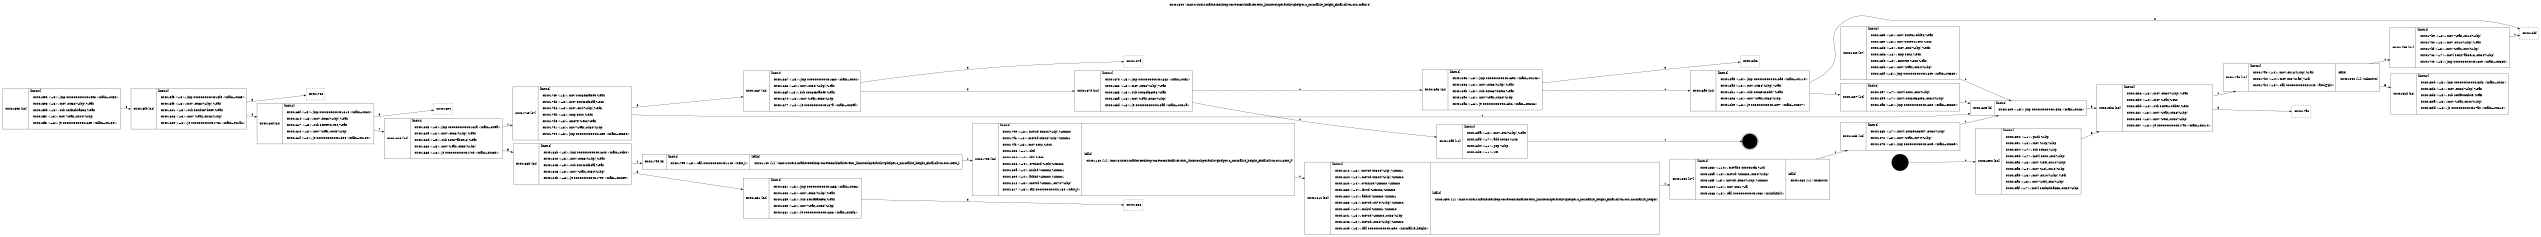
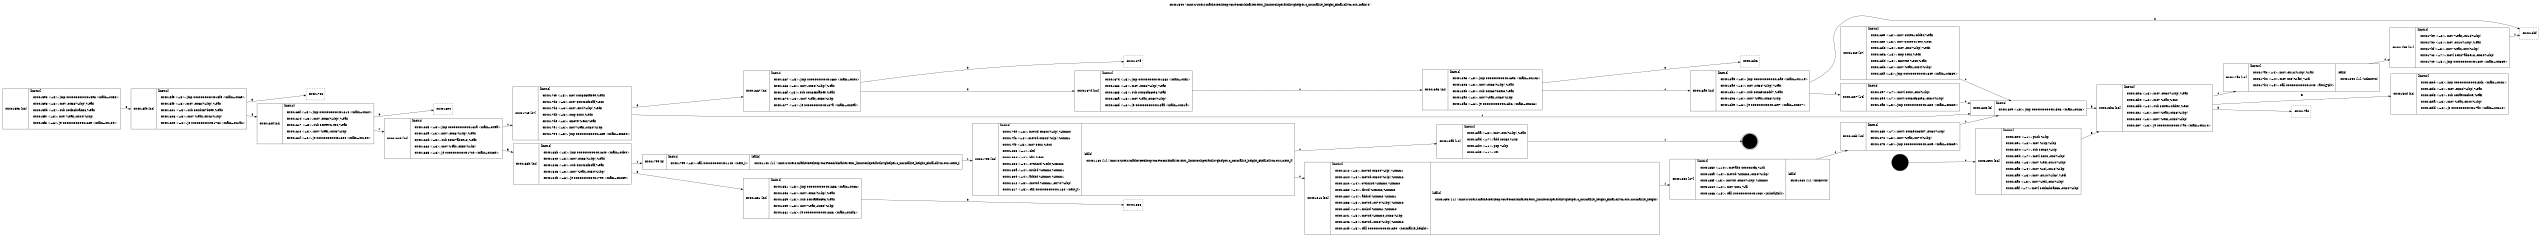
(2384, 87) -> (2301, 100)
(1313, 123) -> (1365, 147)
